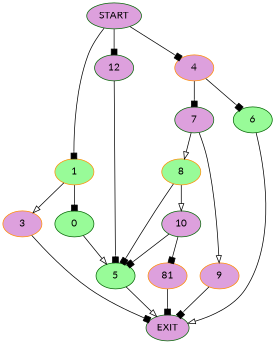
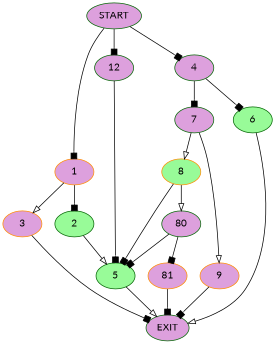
(194, 68) -> (194, 68)
(74, 172) -> (74, 172)
(74, 224) -> (74, 224)
(181, 224) -> (181, 224)
